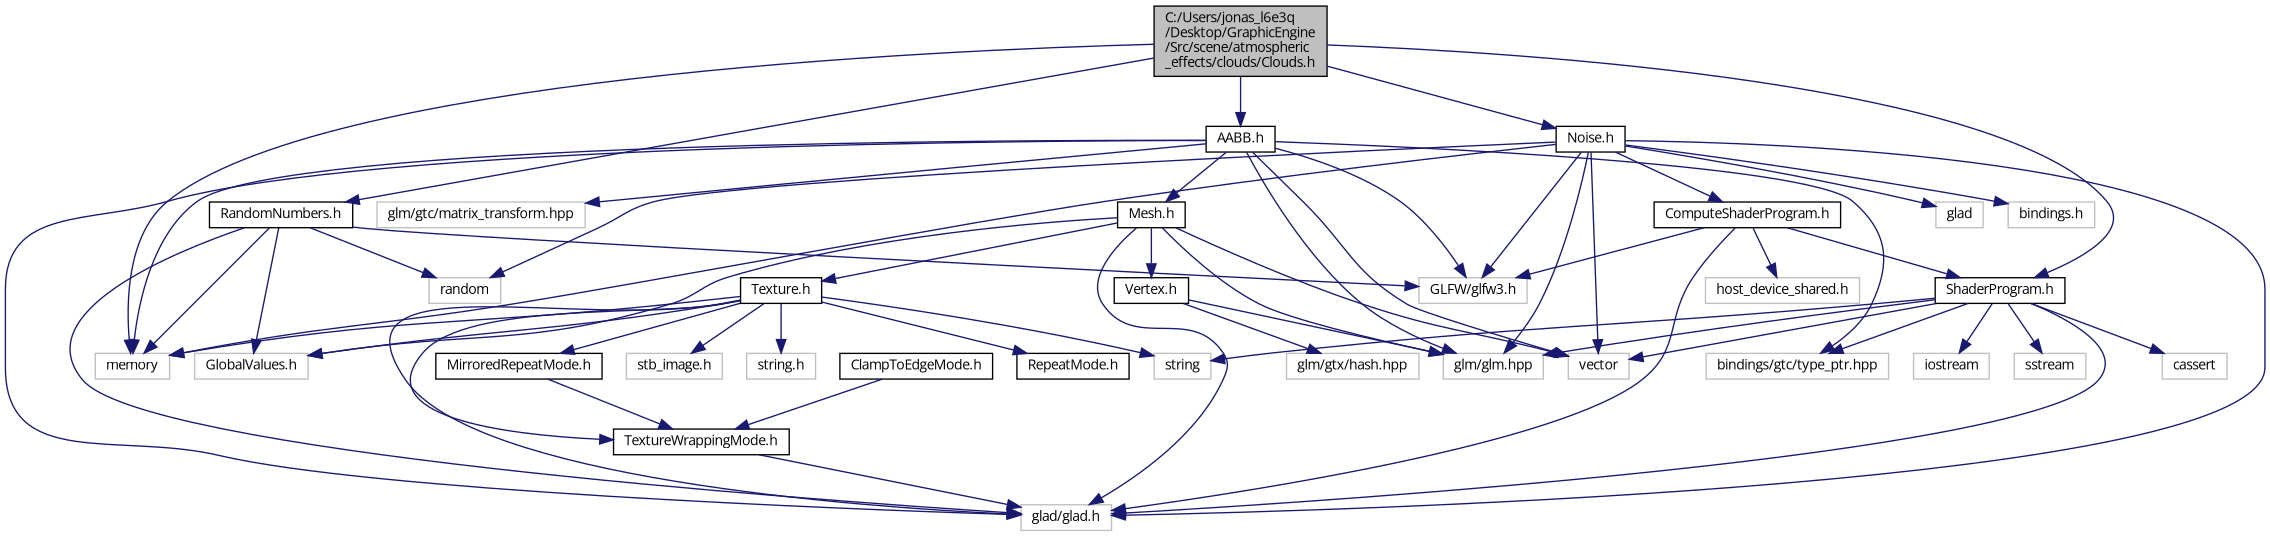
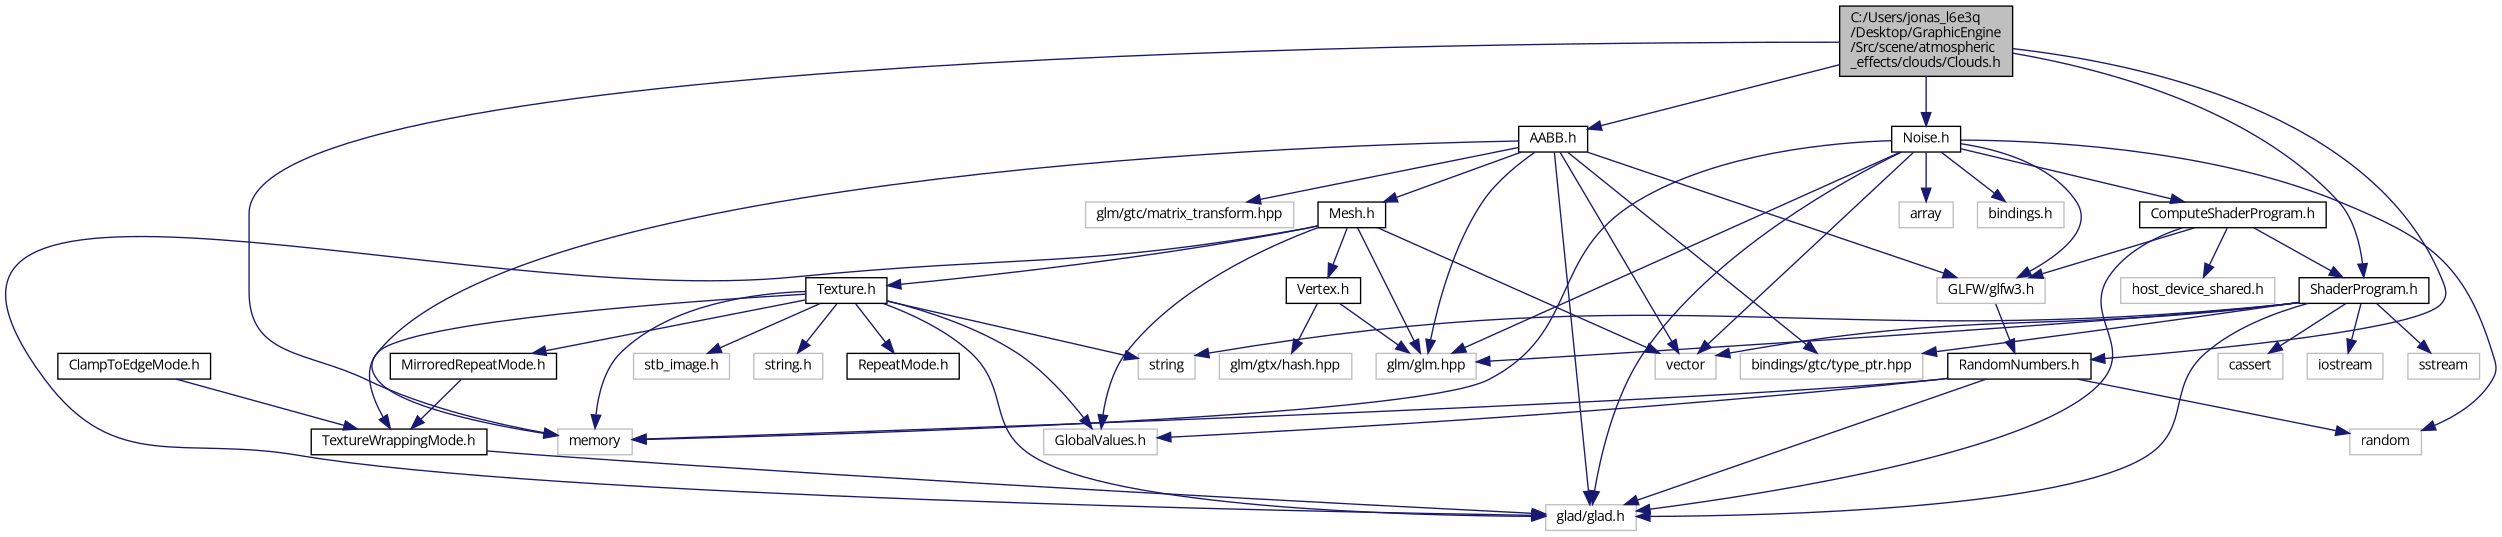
(1960, 215) -> (1926, 215)
(878, 259) -> (2003, 322)
